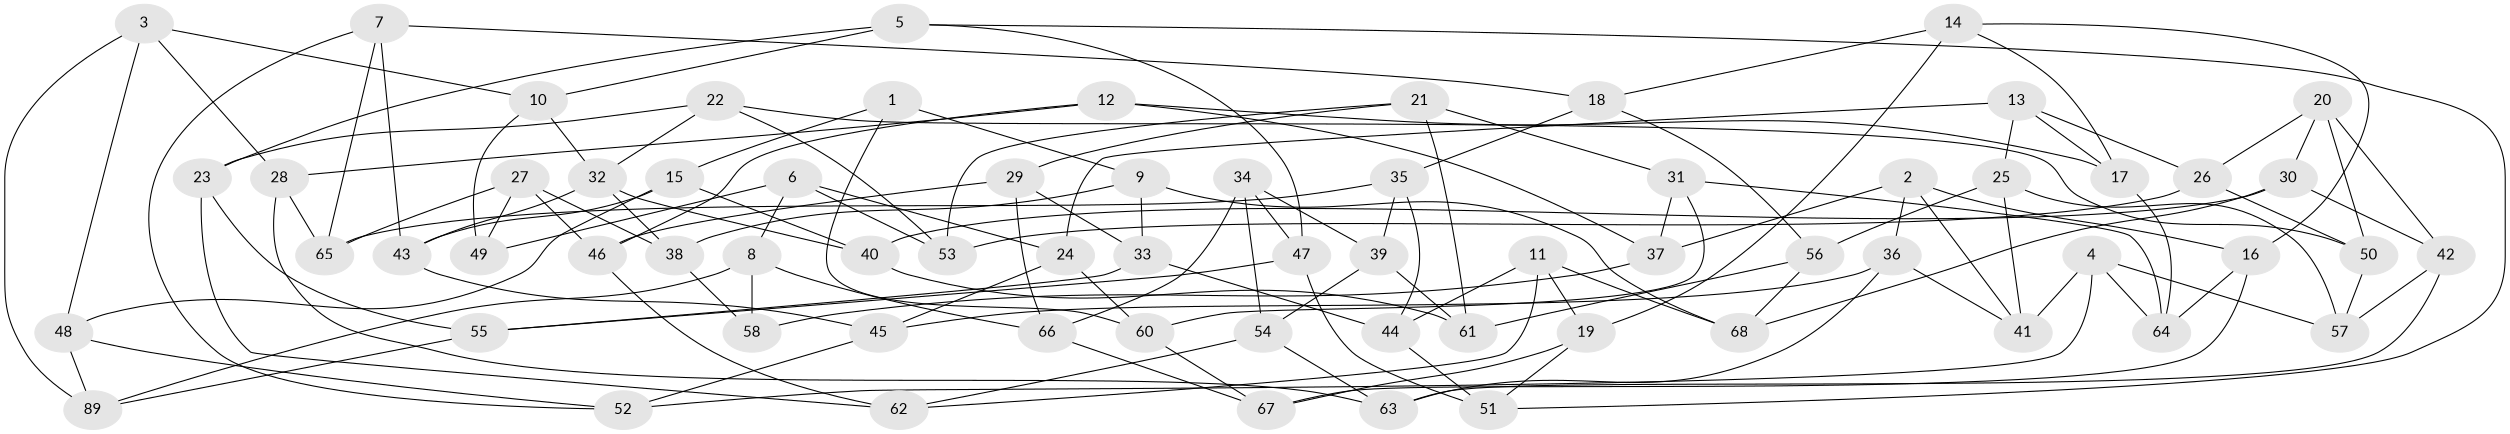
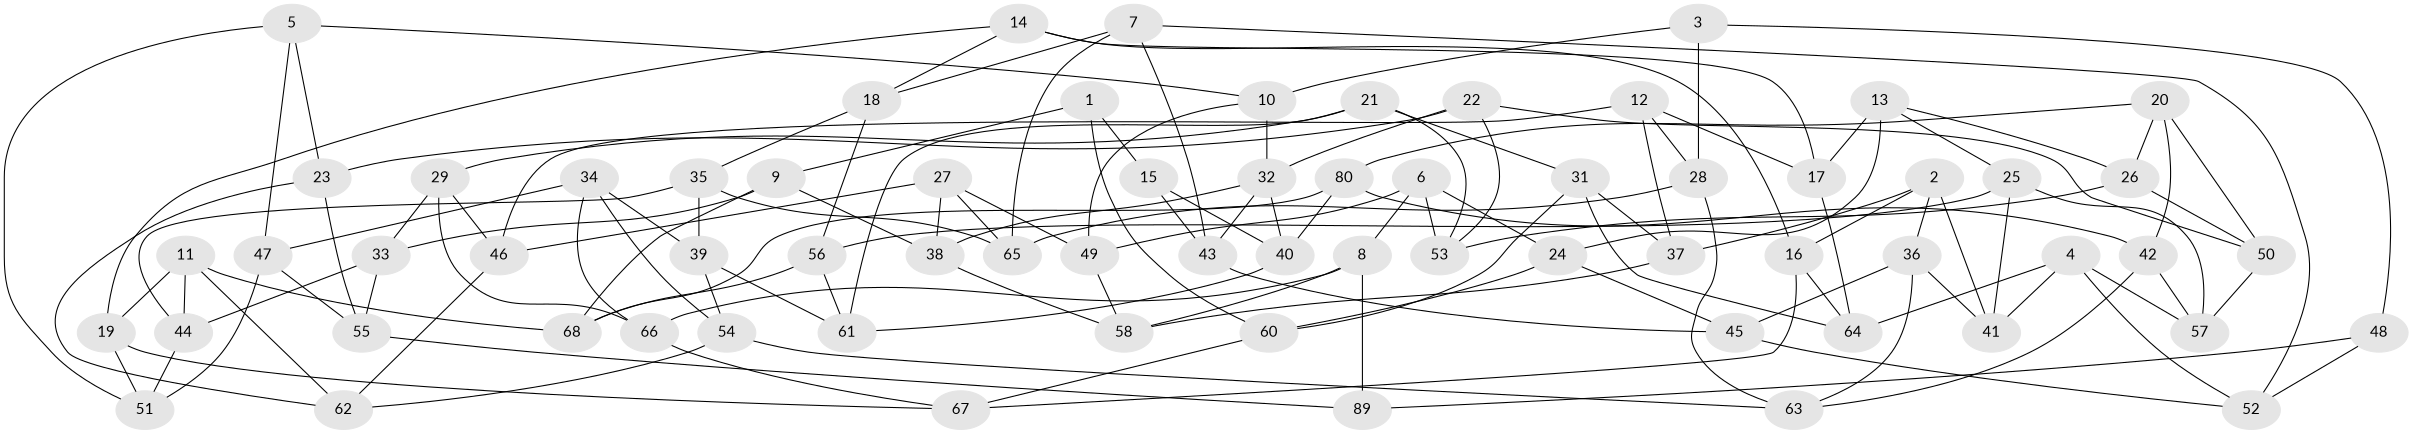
(2288, 178) -> (1344, 178)
(5, 203) -> none
none -> (1106, 293)
(384, 308) -> none
